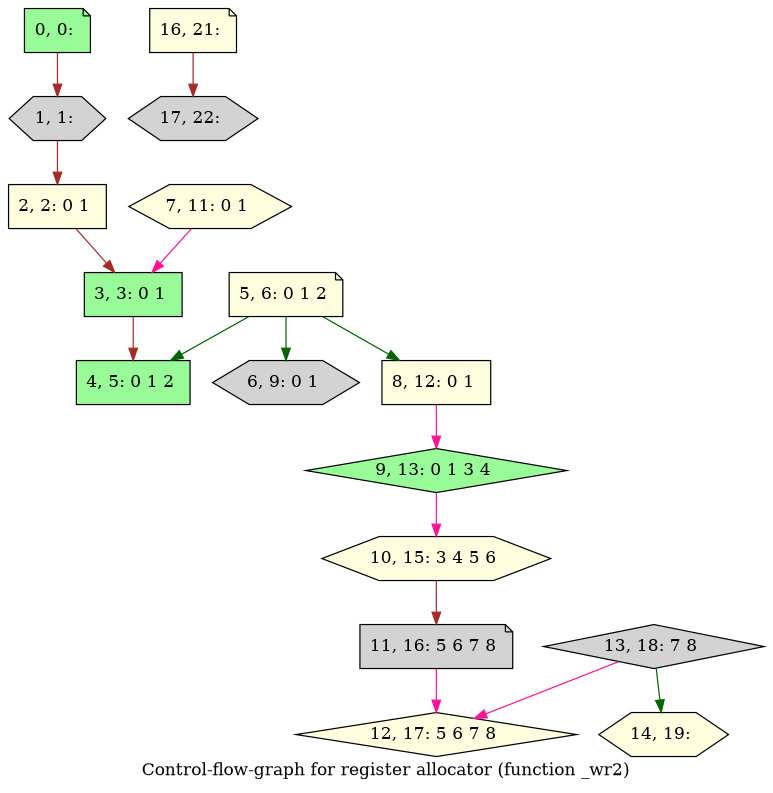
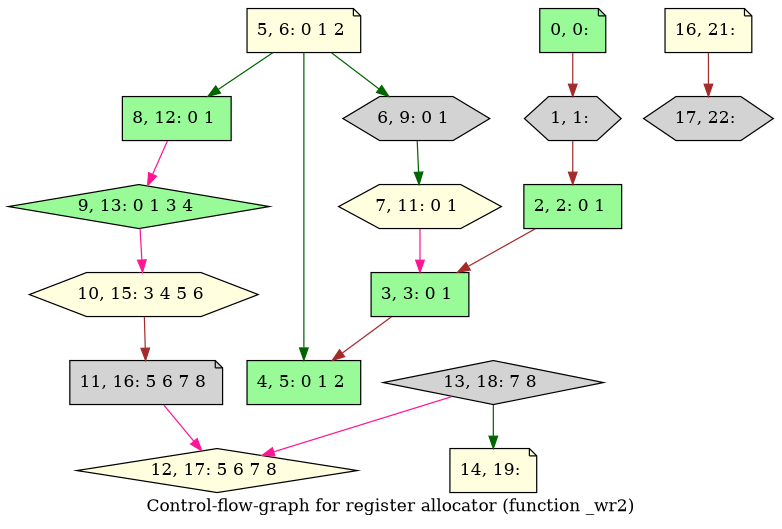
none -> (418, 157)
(57, 207) -> (573, 207)
(436, 383) -> (177, 119)
(664, 735) -> (493, 471)
